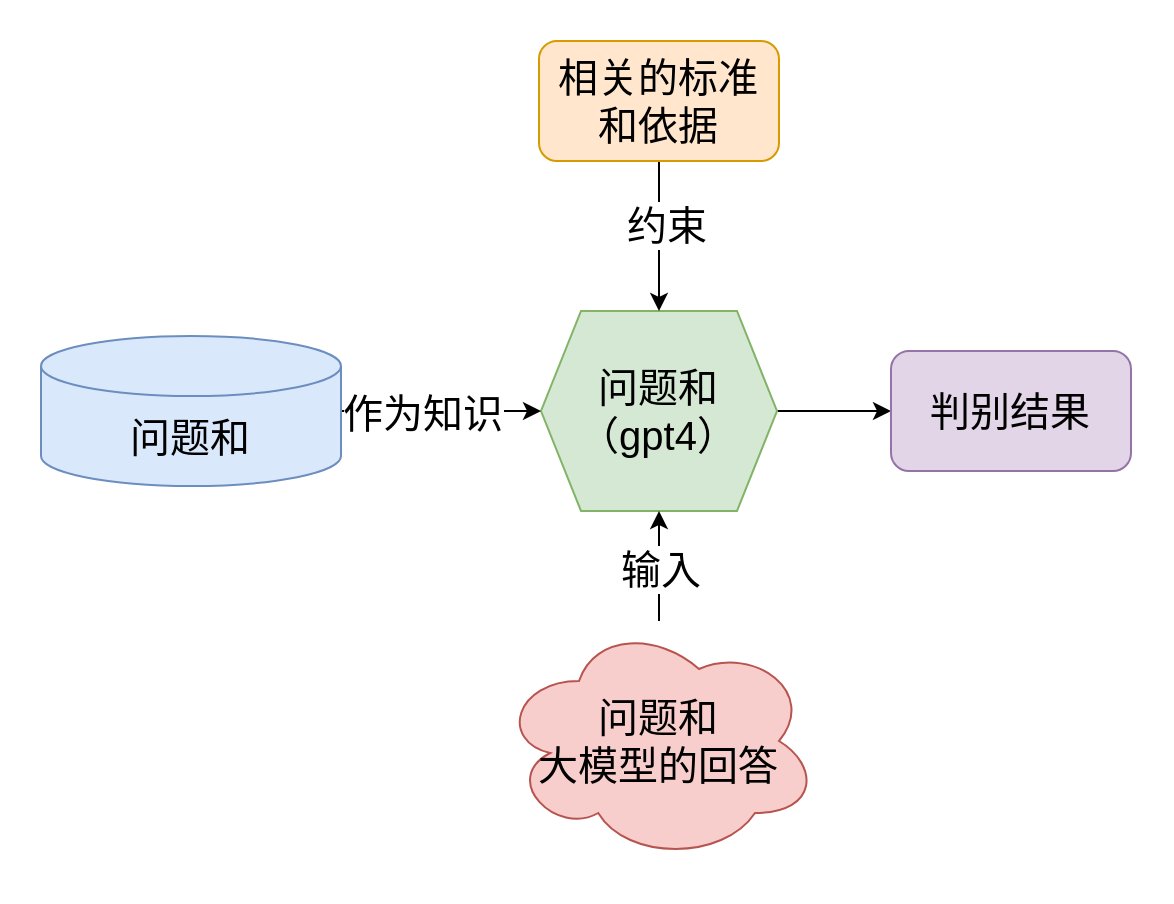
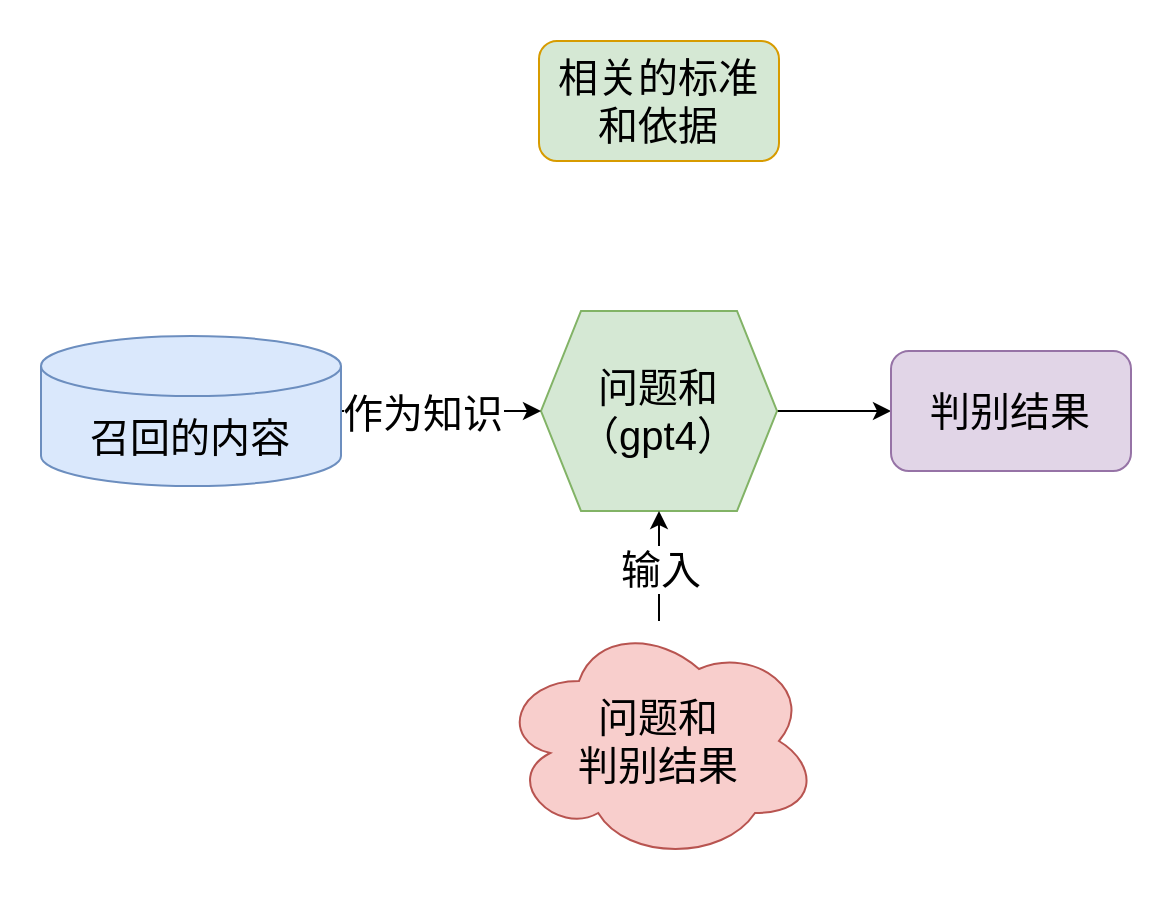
(659, 101) -> (659, 101)
(659, 255) -> none
(191, 437) -> (191, 437)
(659, 741) -> (659, 741)
